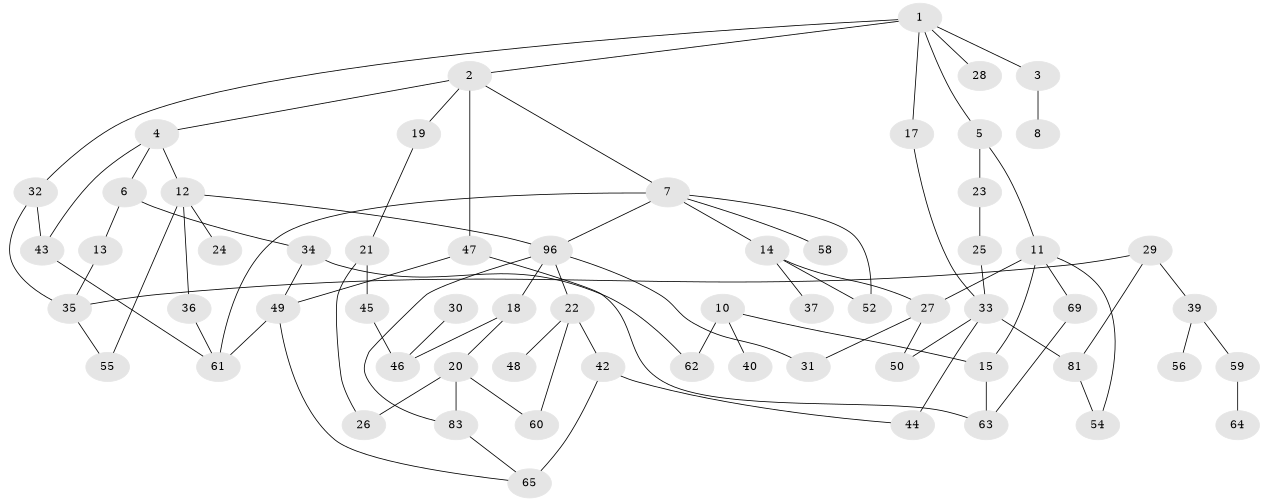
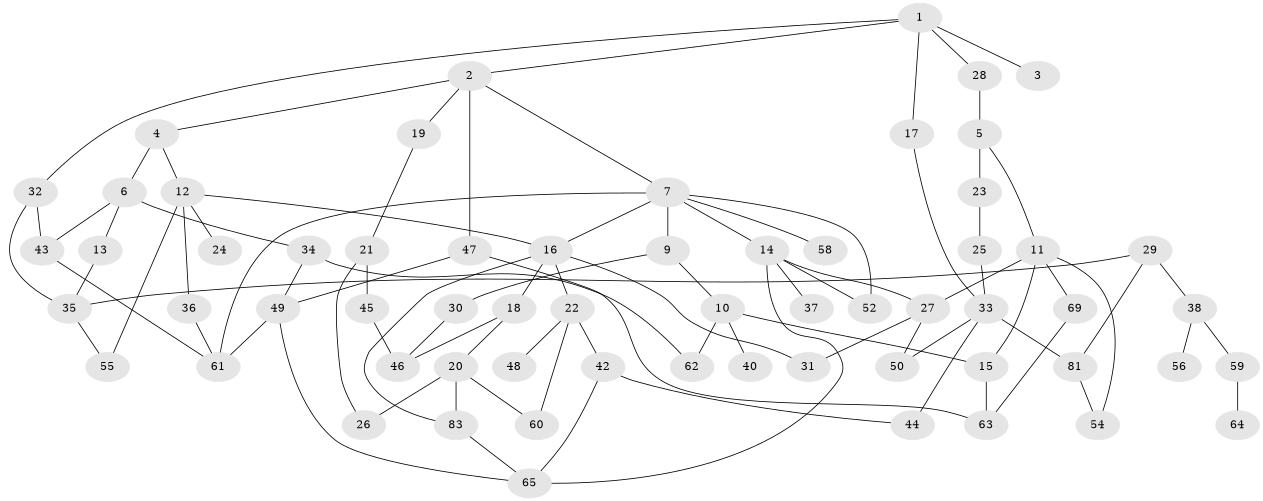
(944, 78) -> (980, 105)
(1038, 134) -> none
(89, 184) -> (83, 222)
(551, 251) -> (551, 251)
none -> (668, 251)
(1195, 309) -> (1195, 309)
none -> (779, 433)
